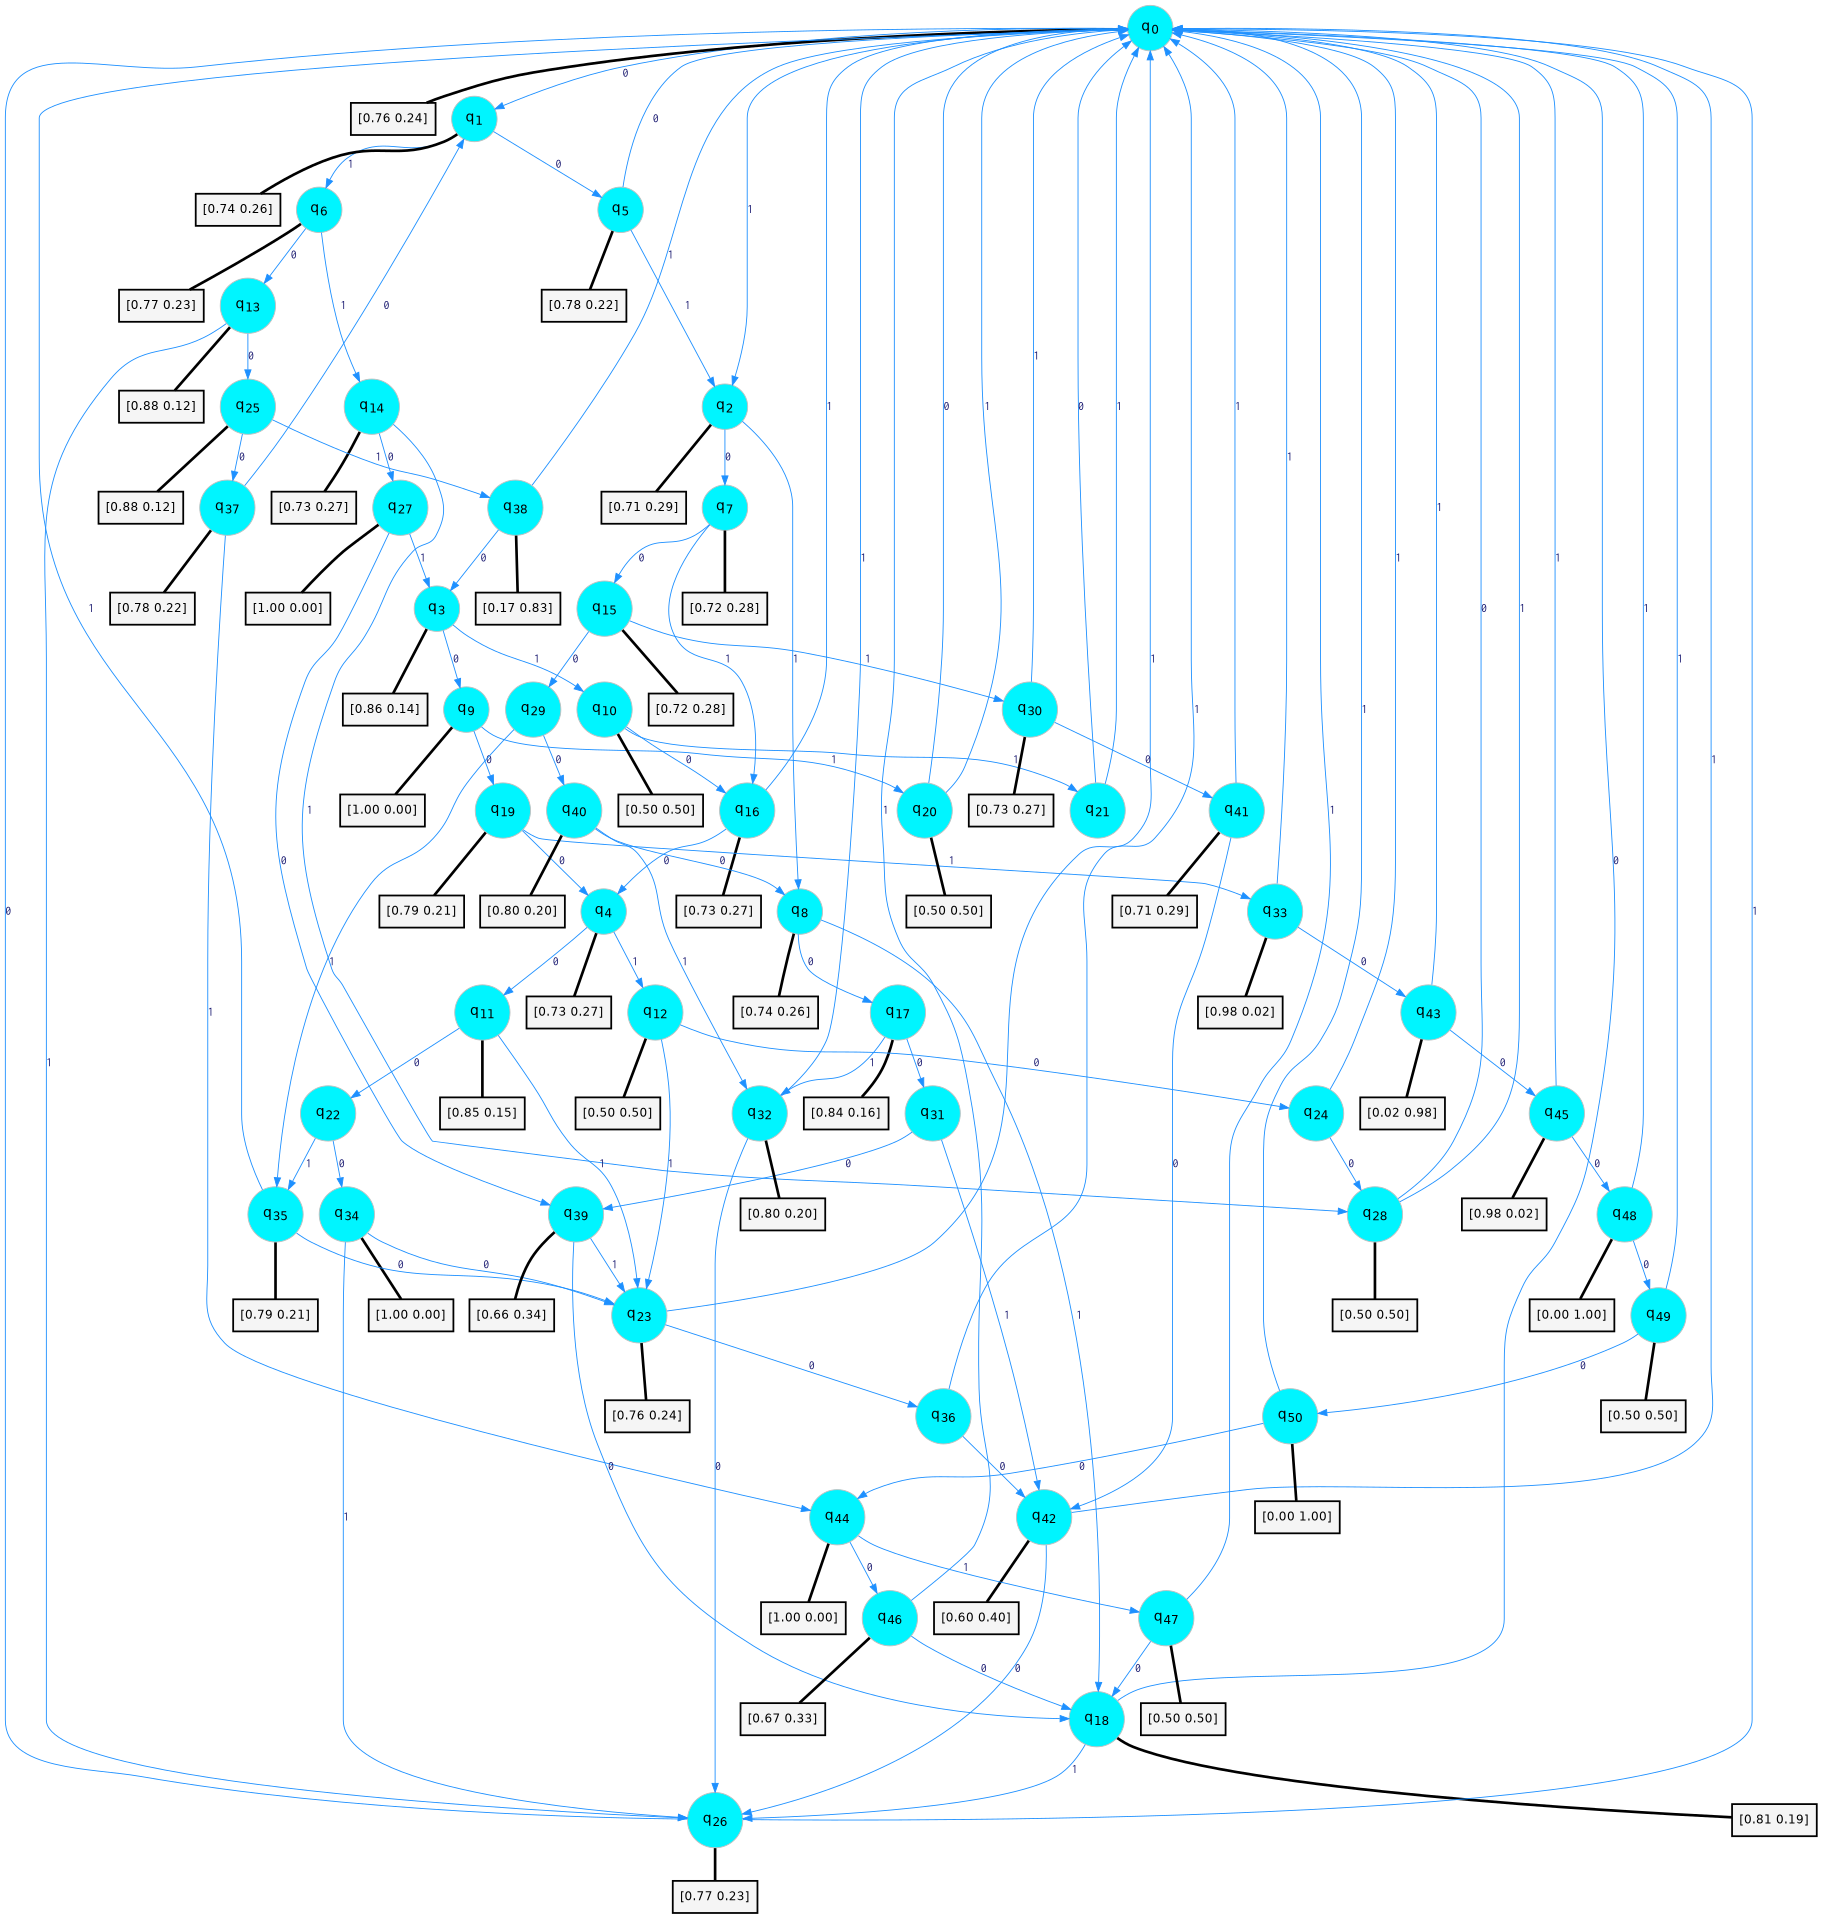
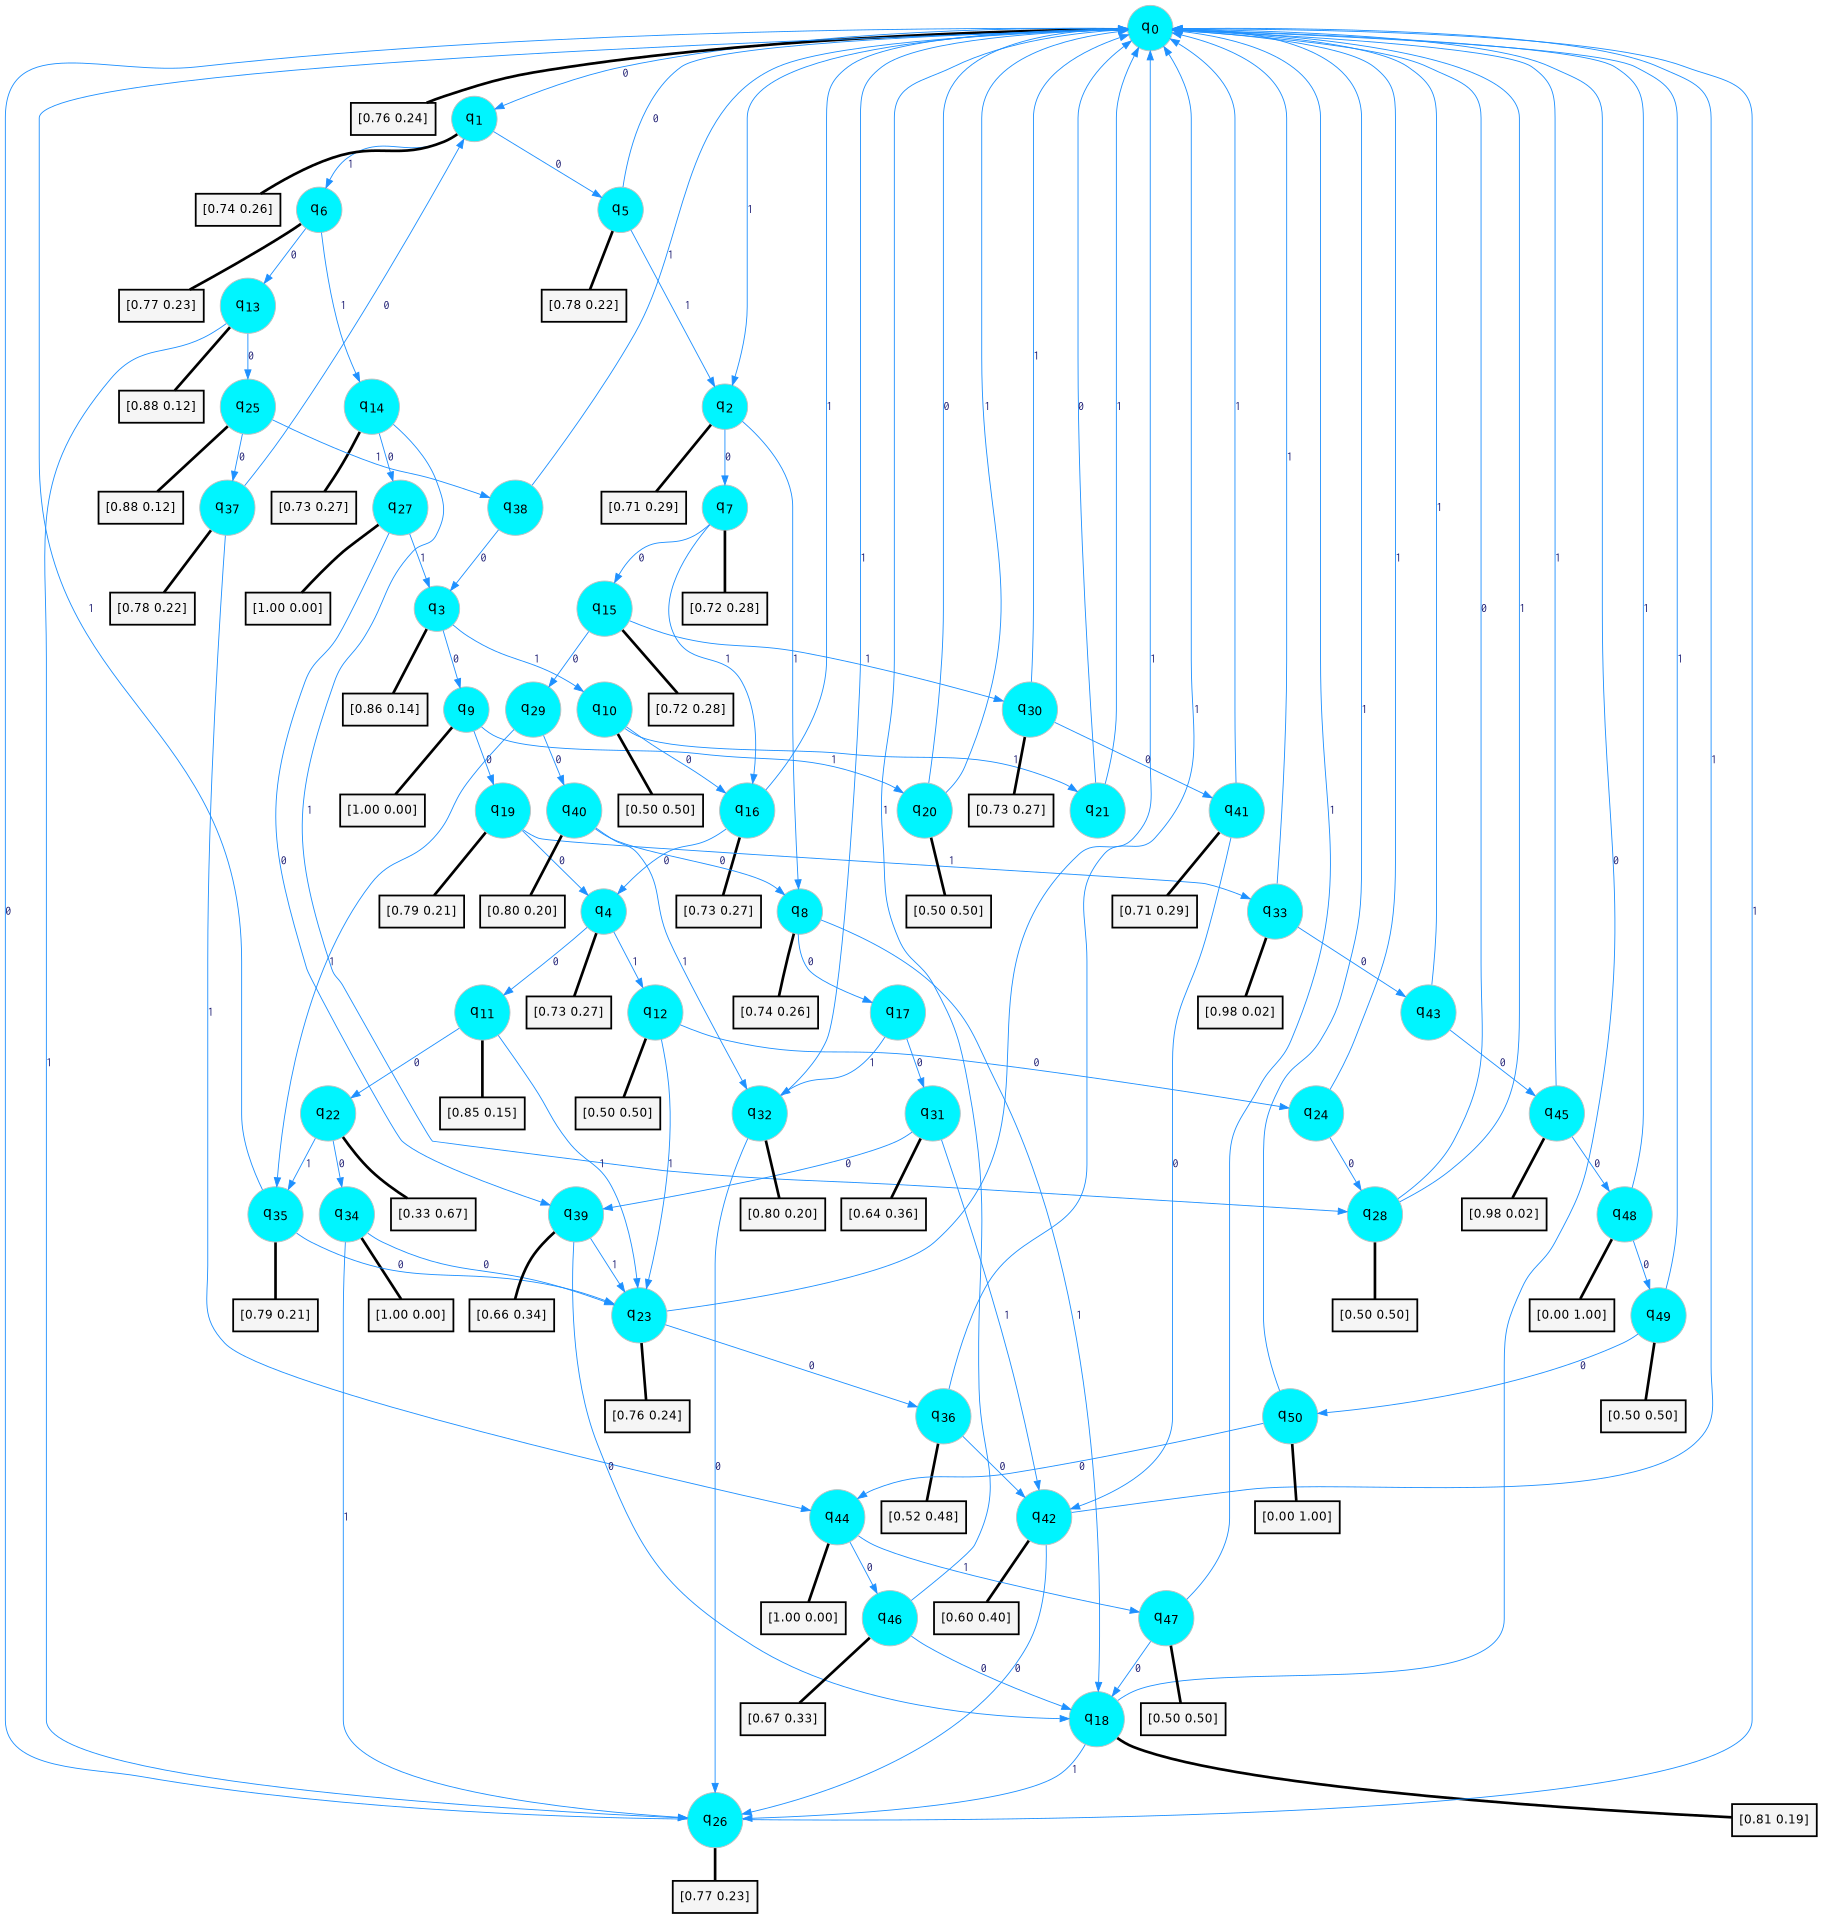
(518, 609) -> none
(846, 1113) -> none
(1403, 1113) -> none
none -> (433, 1214)
none -> (884, 1214)
none -> (924, 1517)
